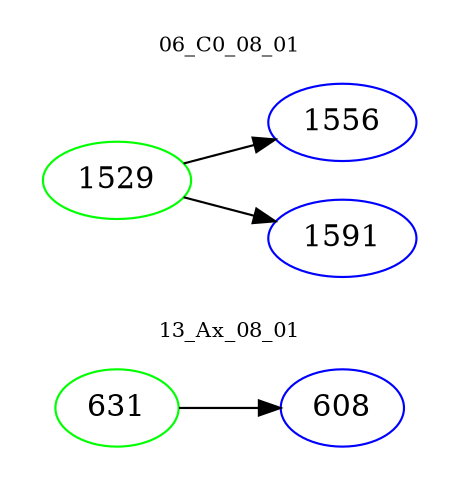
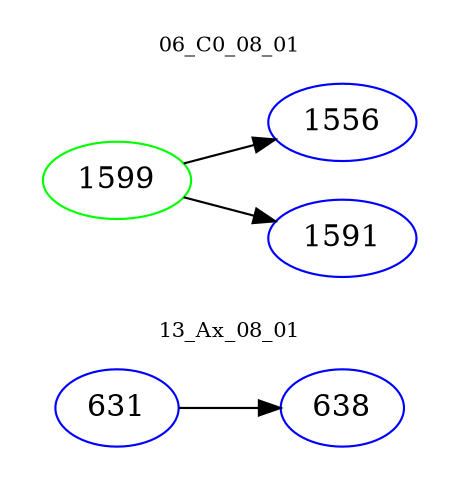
(117, 180) -> (117, 180)
(117, 408) -> (117, 408)
(342, 408) -> (342, 408)
